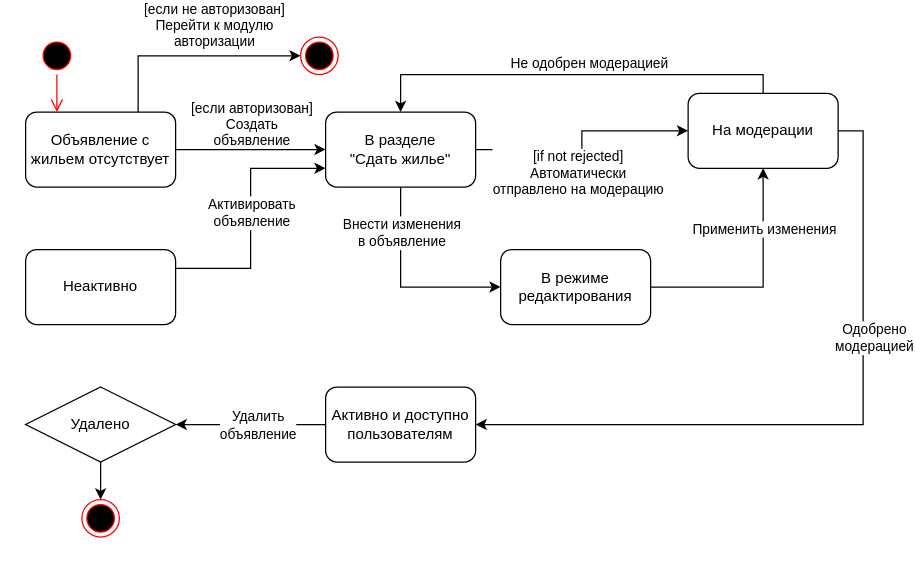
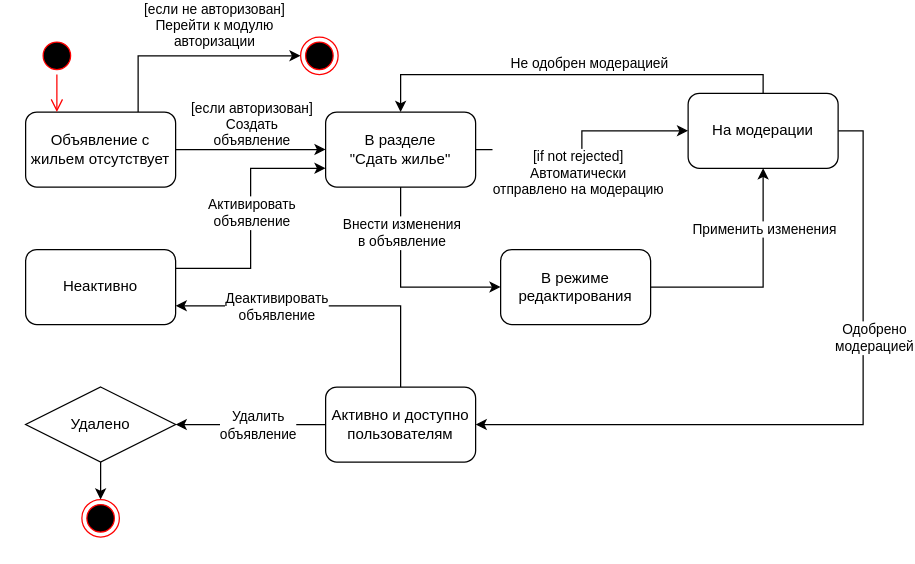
none -> (401, 310)
